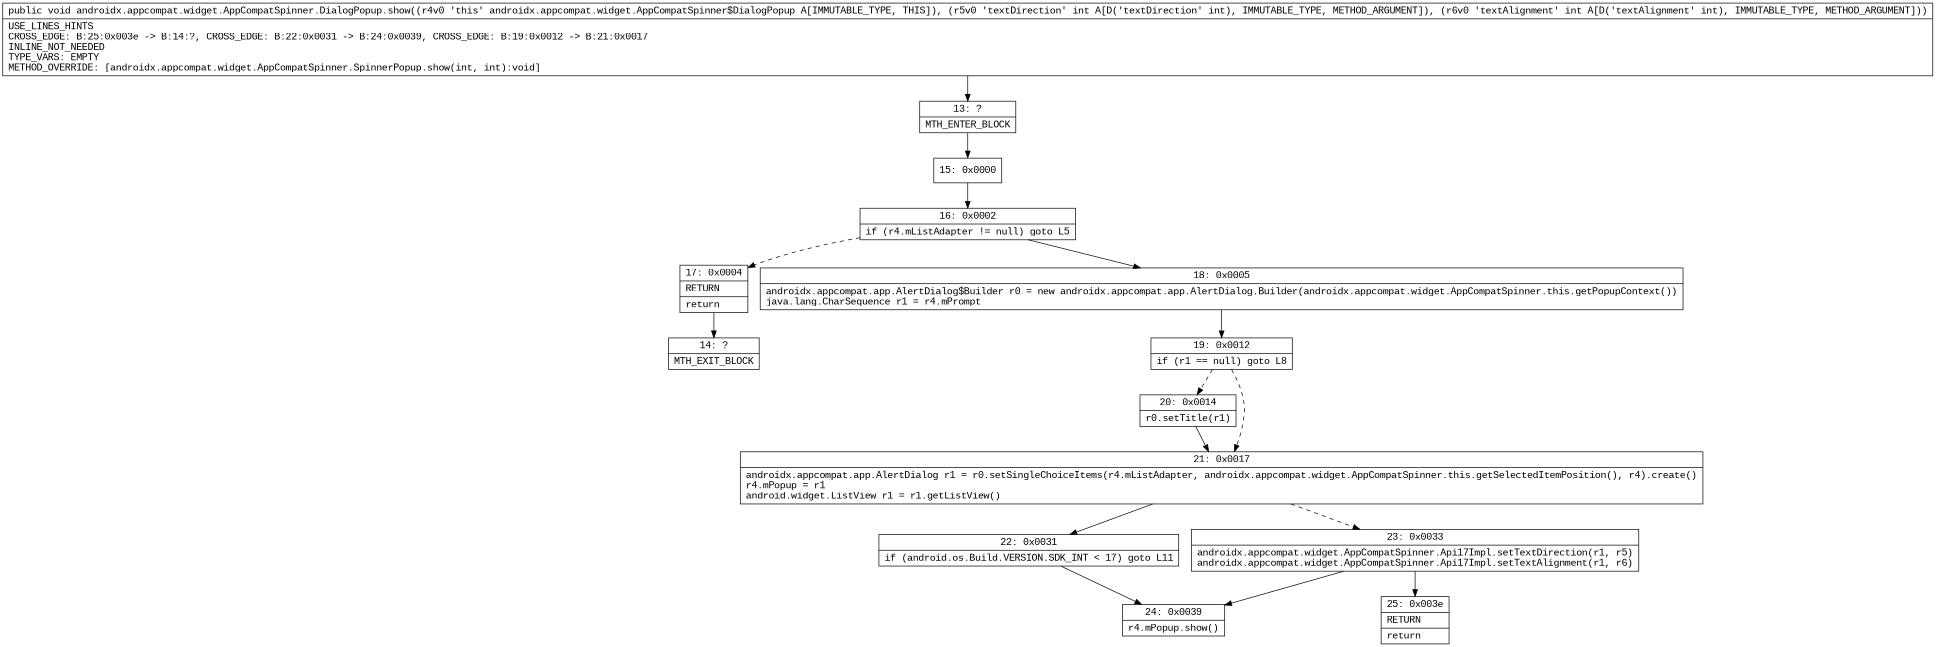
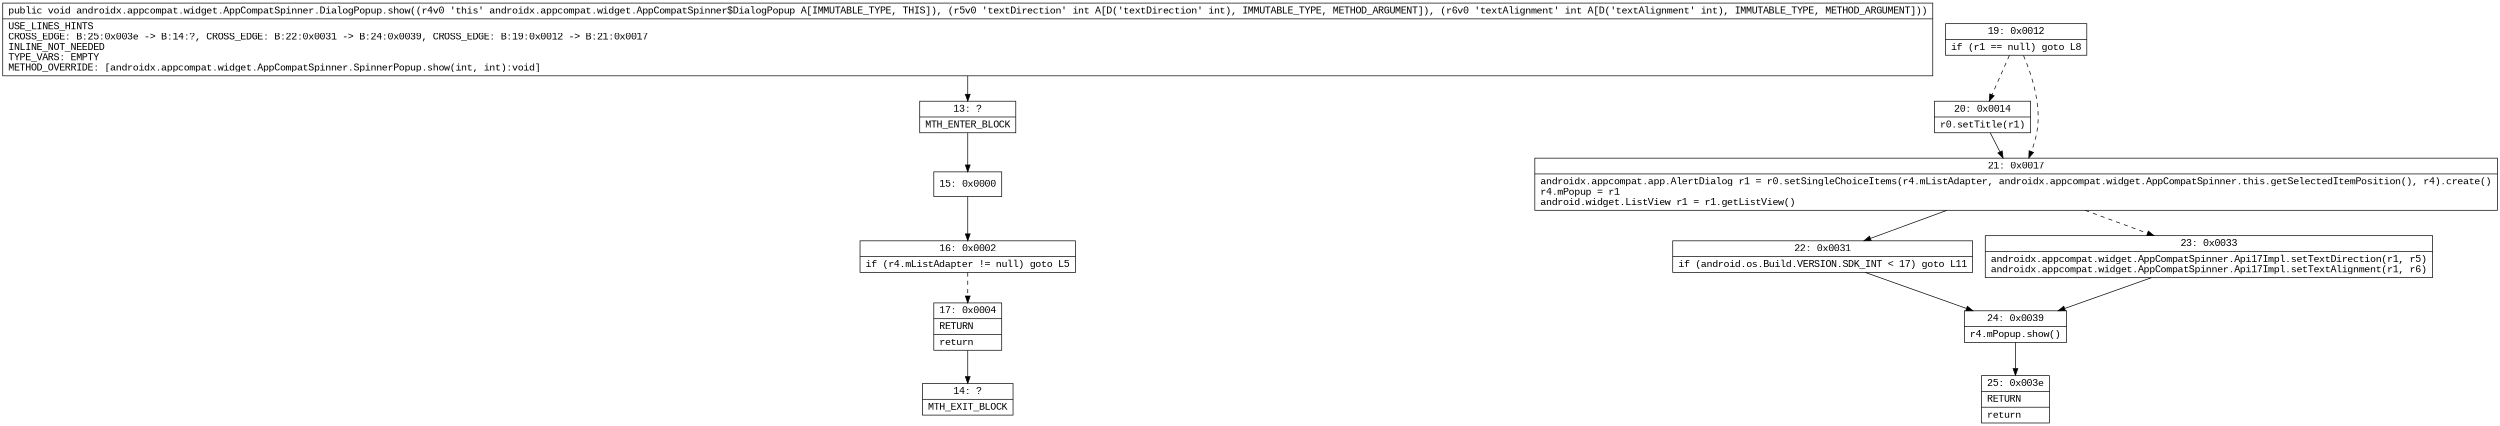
(1222, 289) -> none
(1415, 580) -> (2015, 355)
